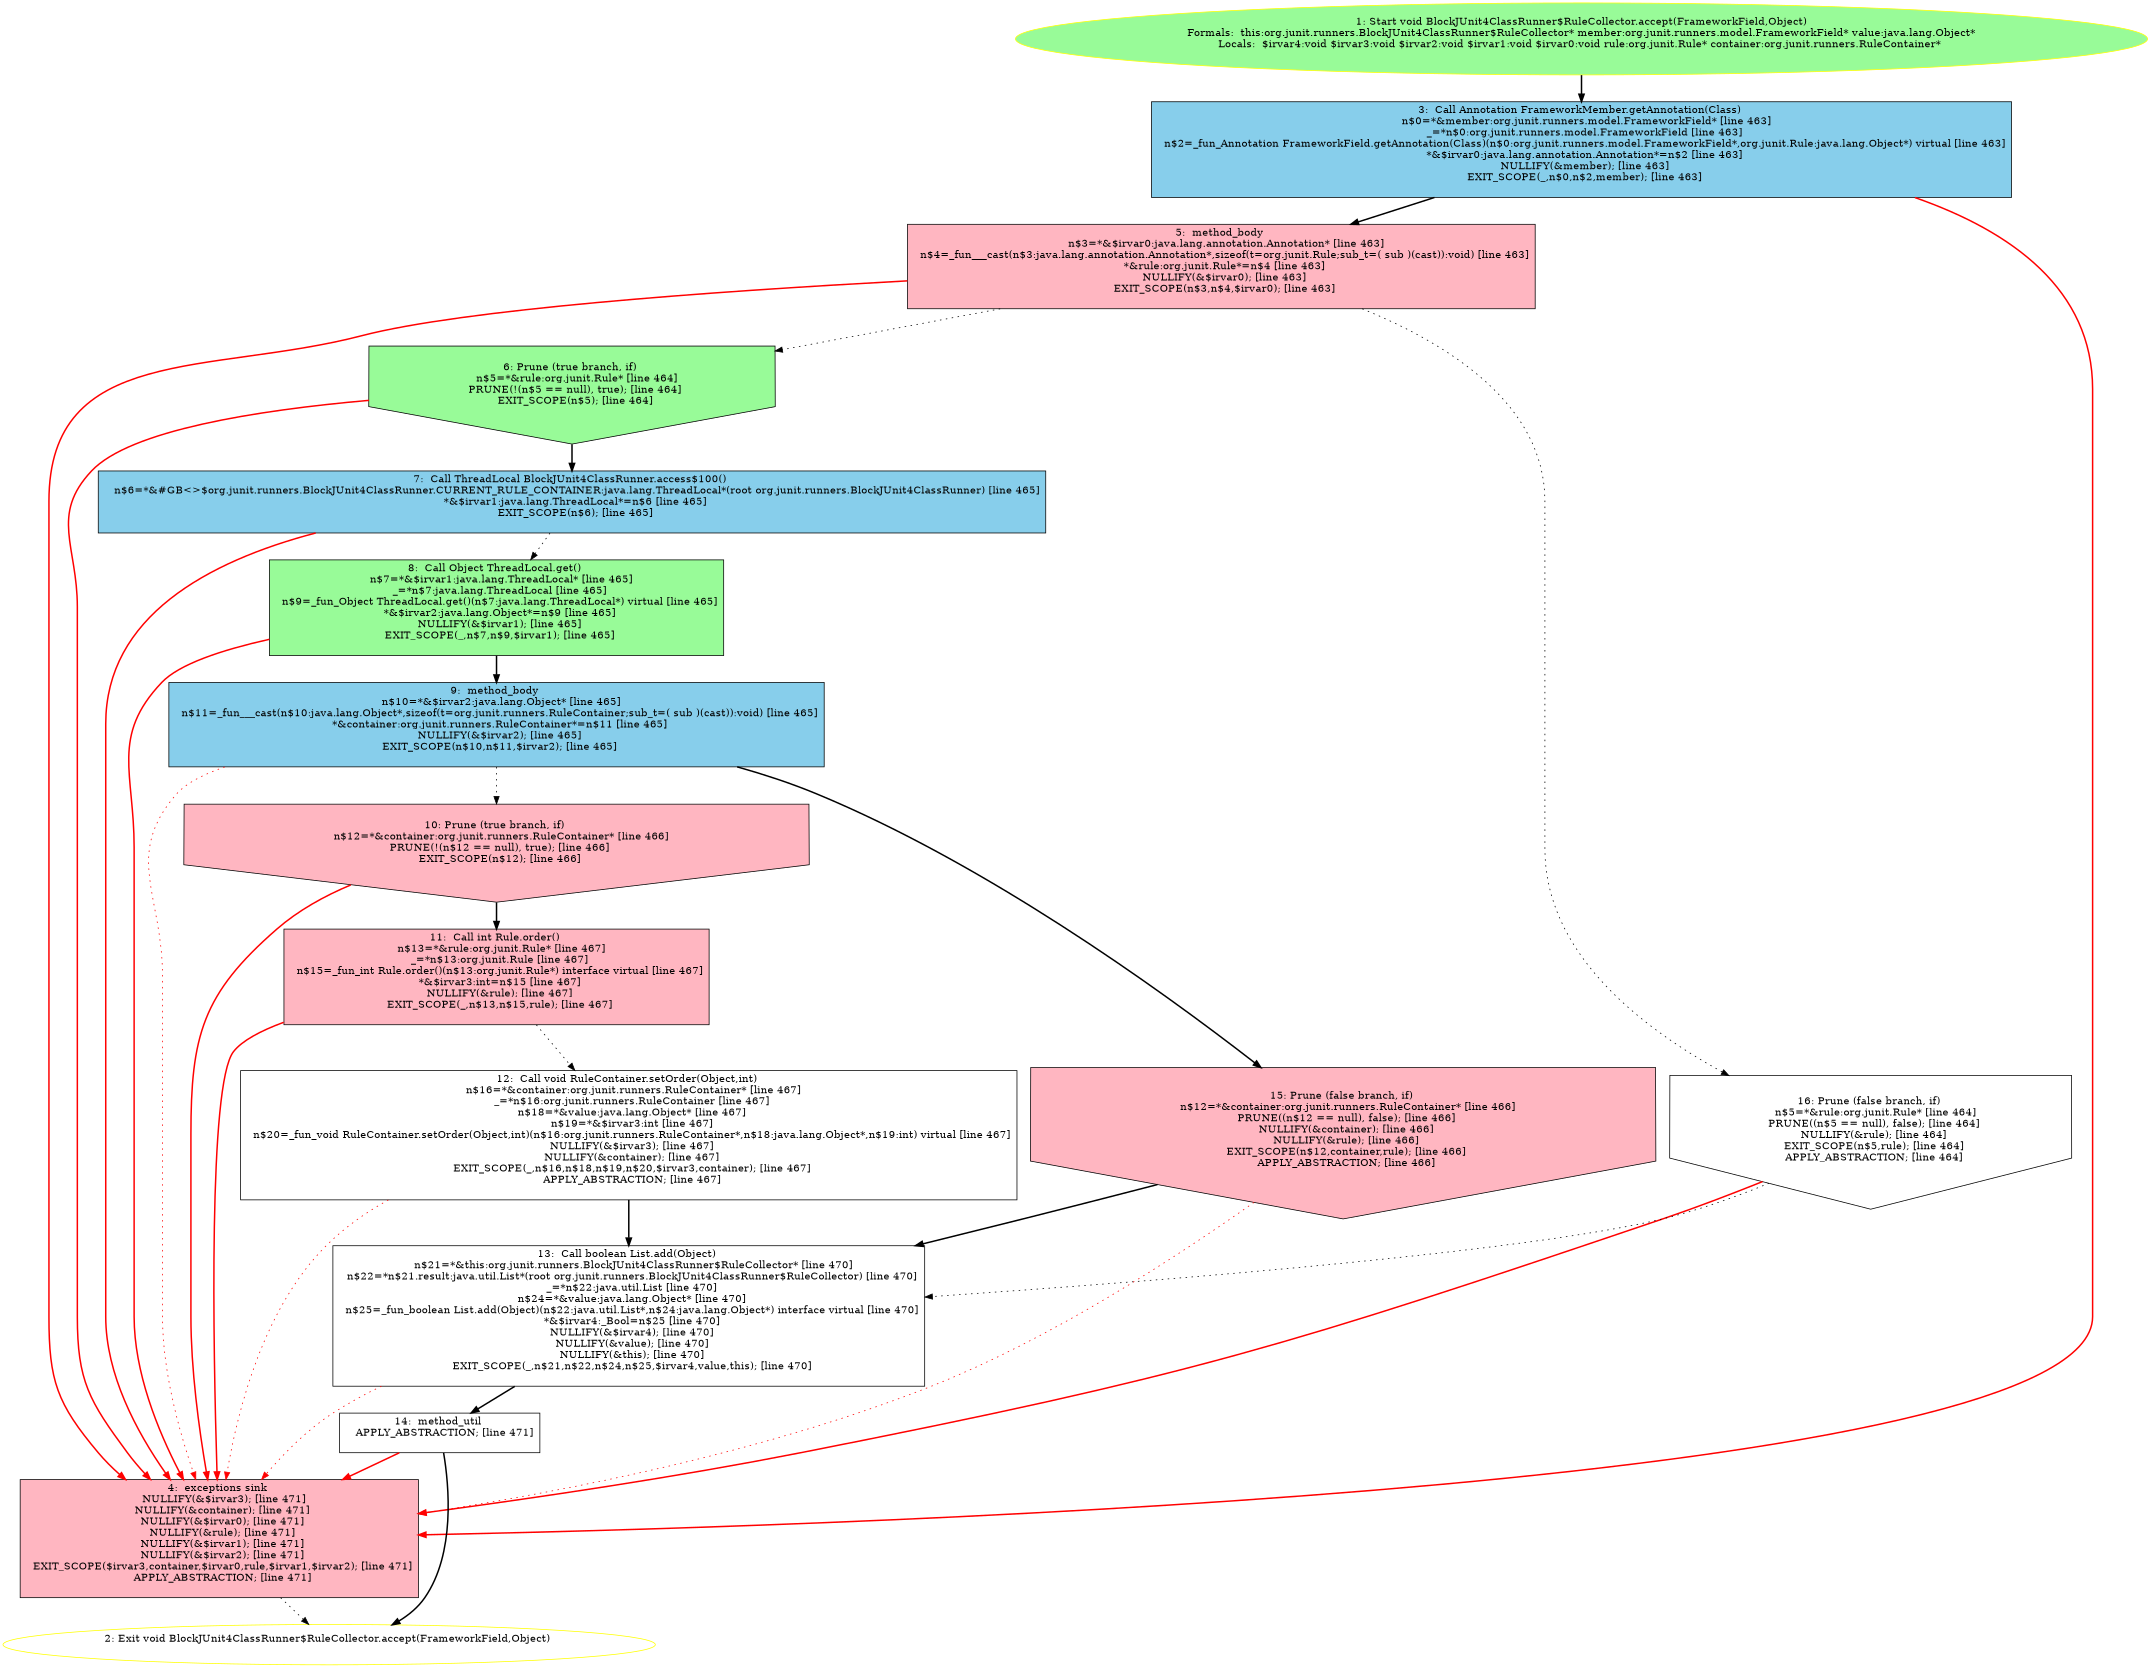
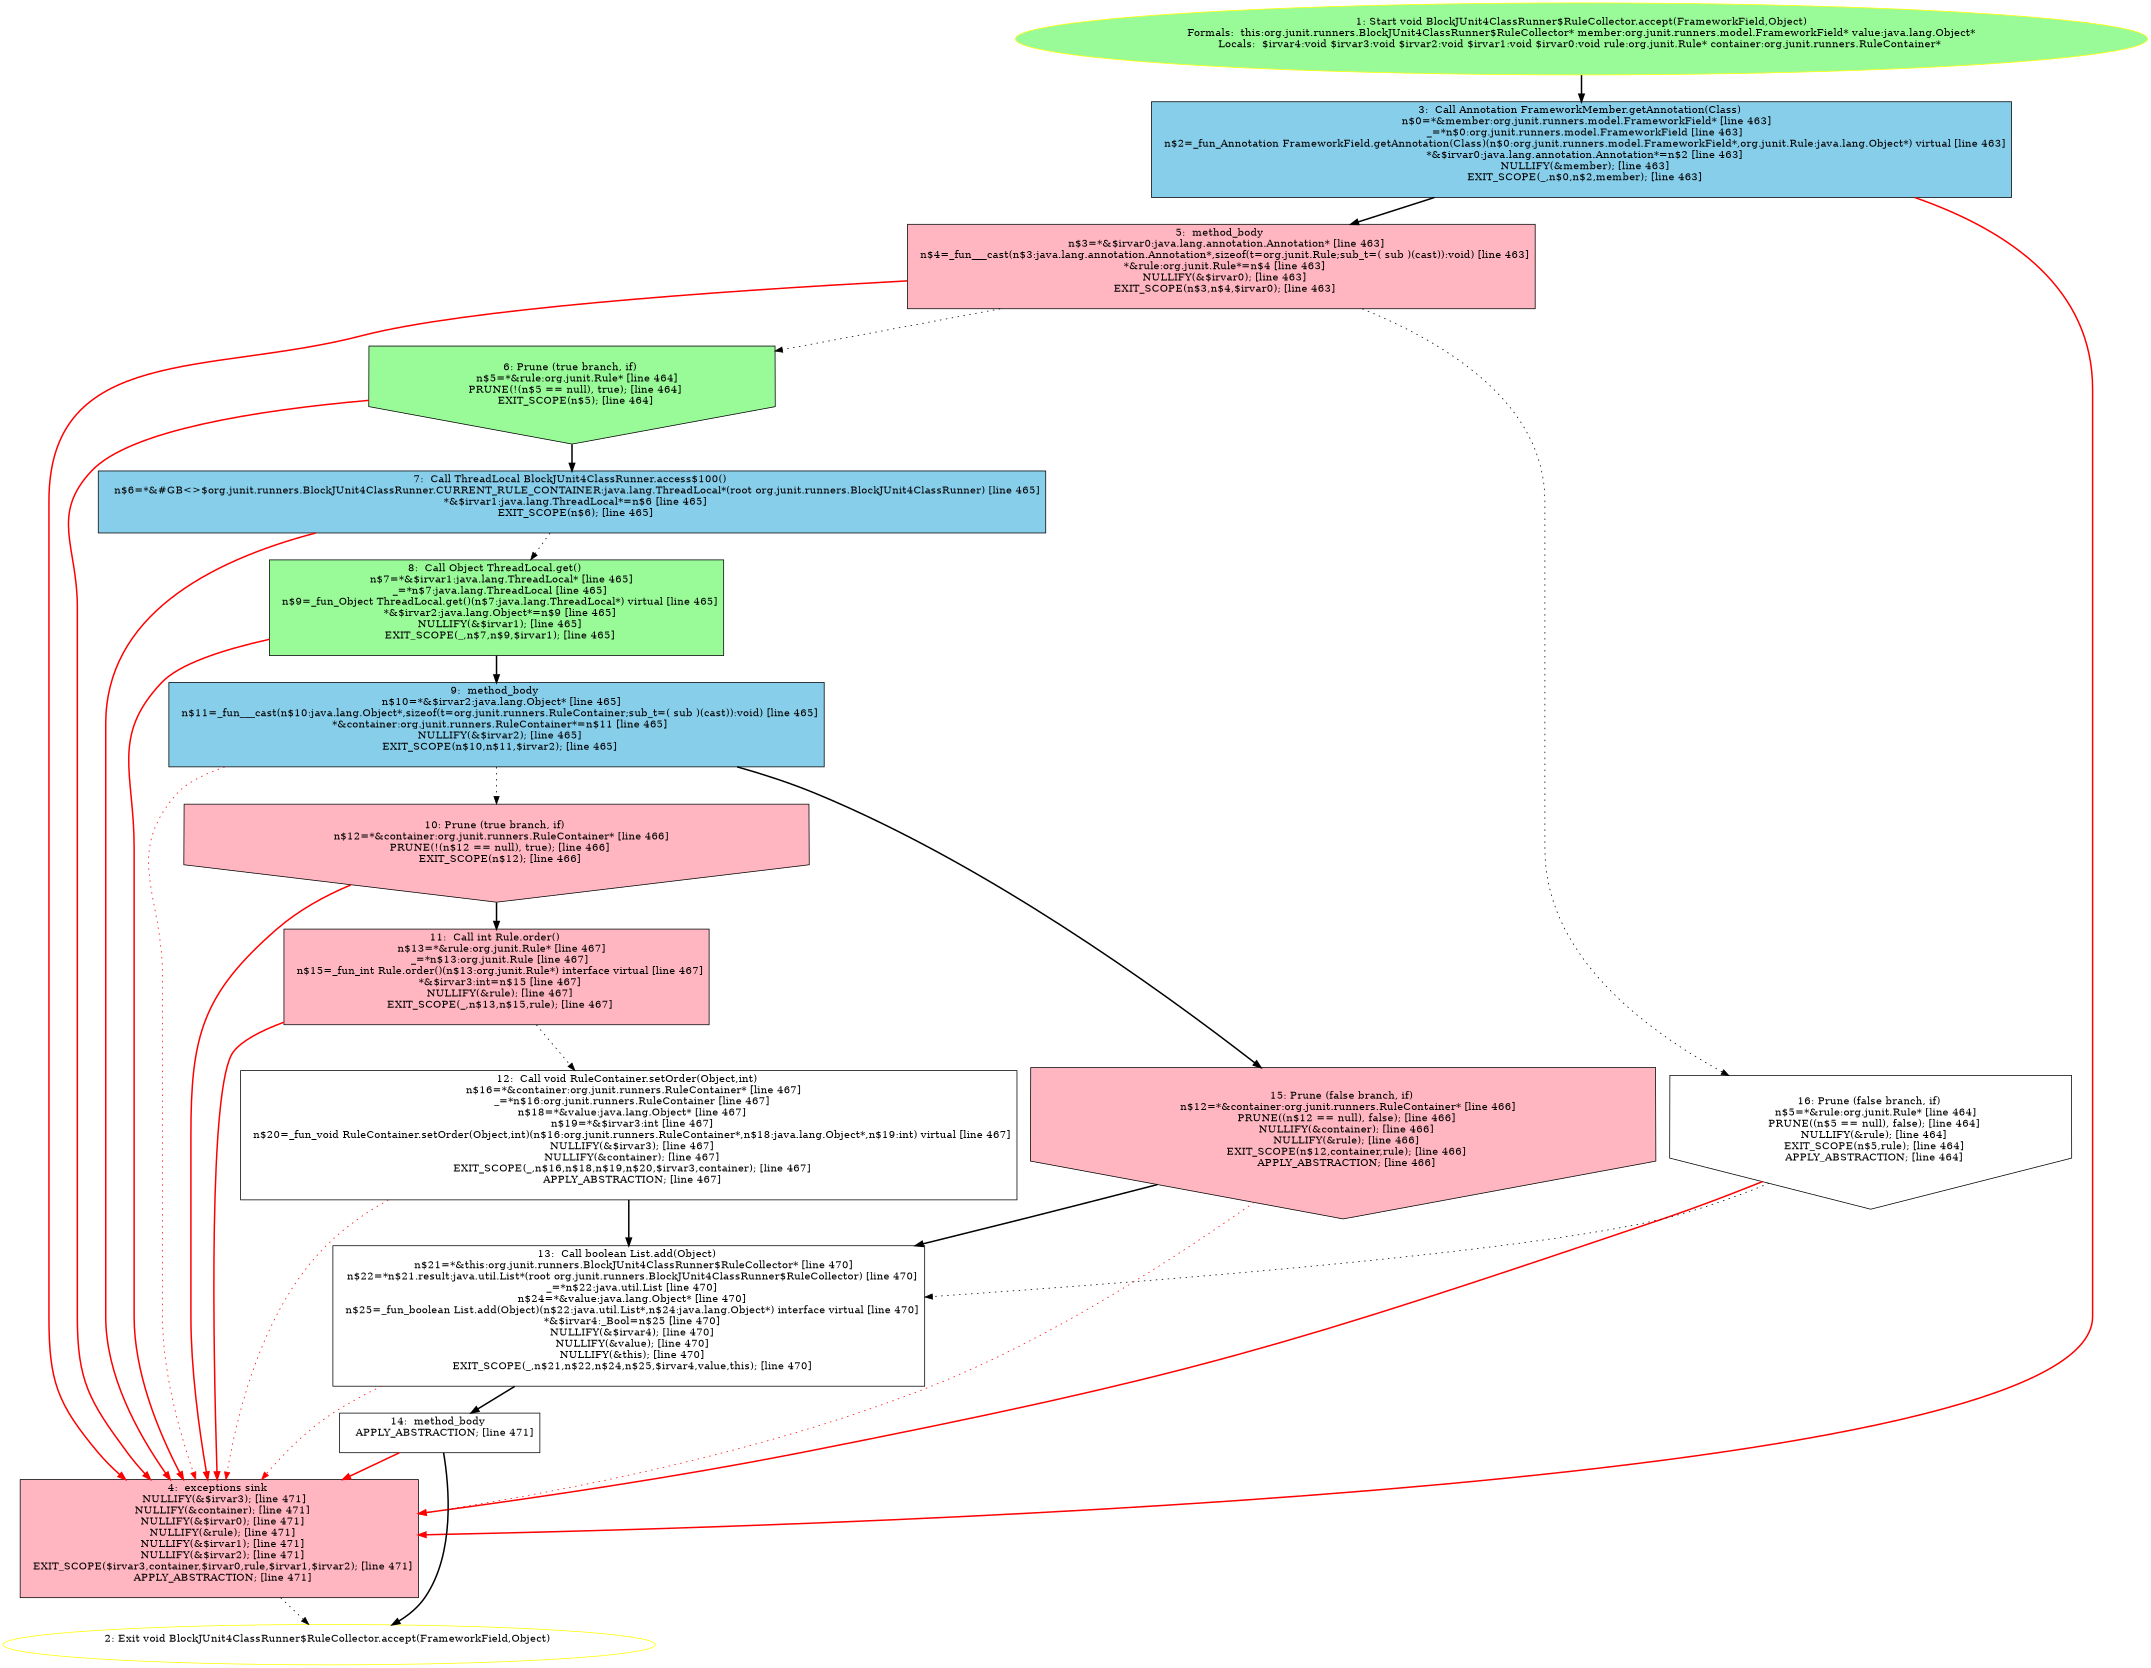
(440, 1433) -> (440, 1433)
